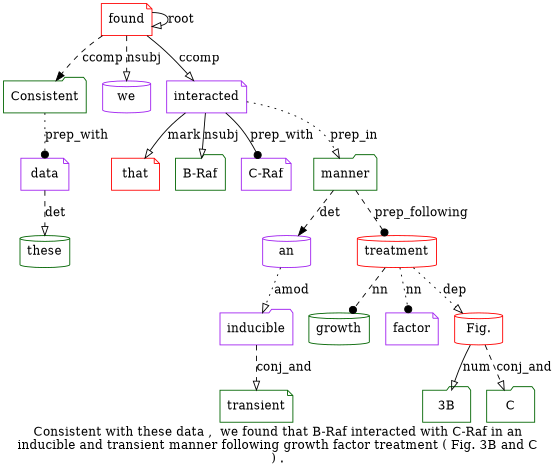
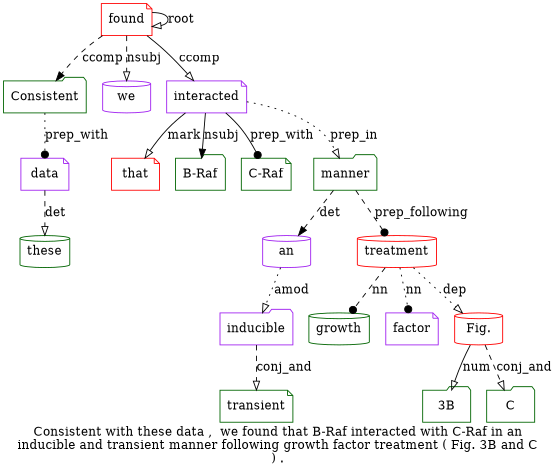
(204, 131) -> (204, 131)
(266, 174) -> (266, 174)
